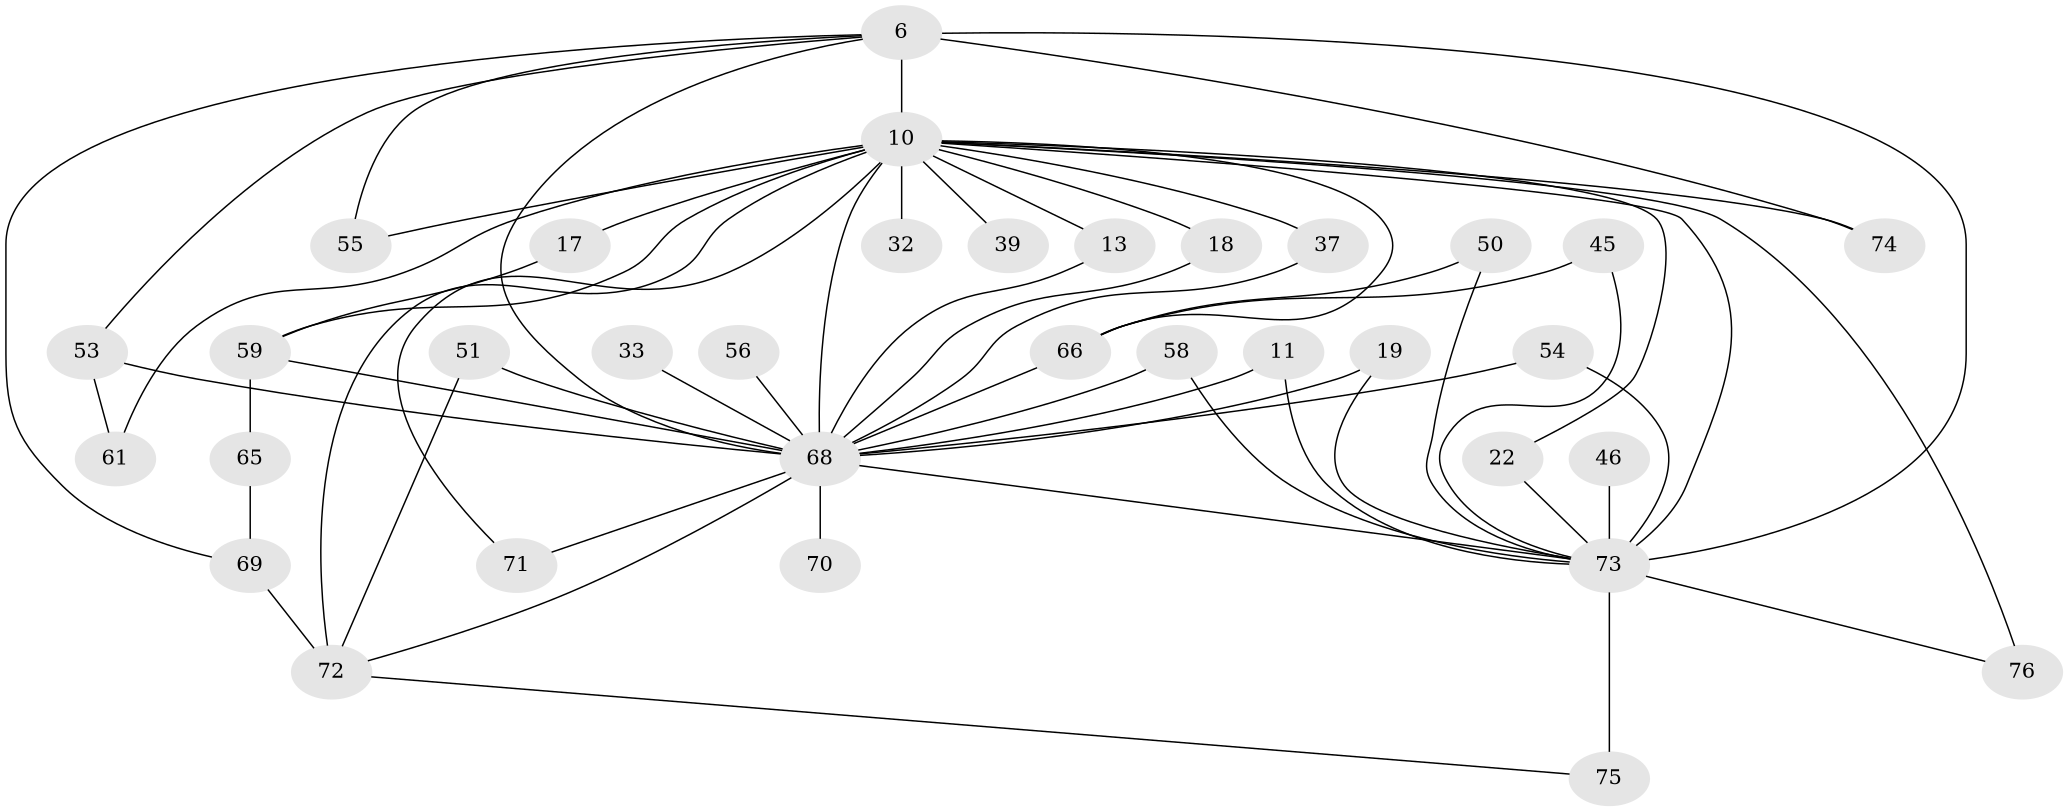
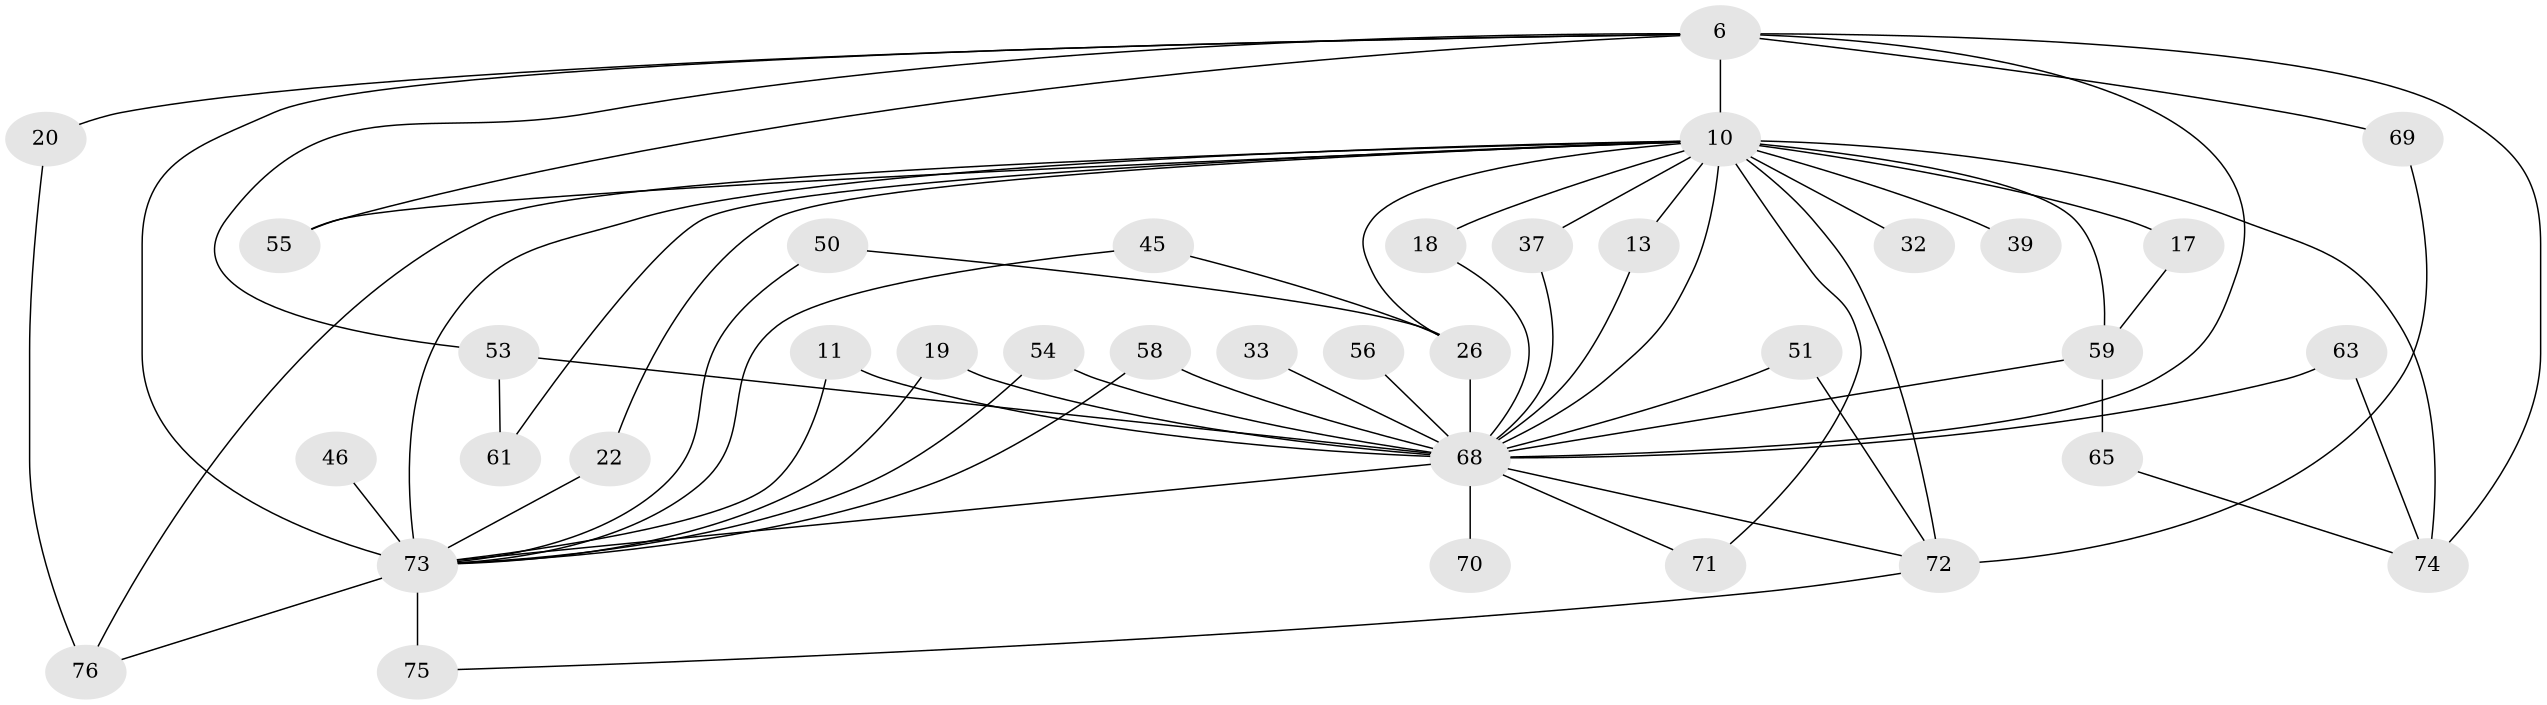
none -> (46, 139)
(1070, 352) -> (1470, 352)
none -> (2347, 352)
(250, 512) -> (2265, 512)
